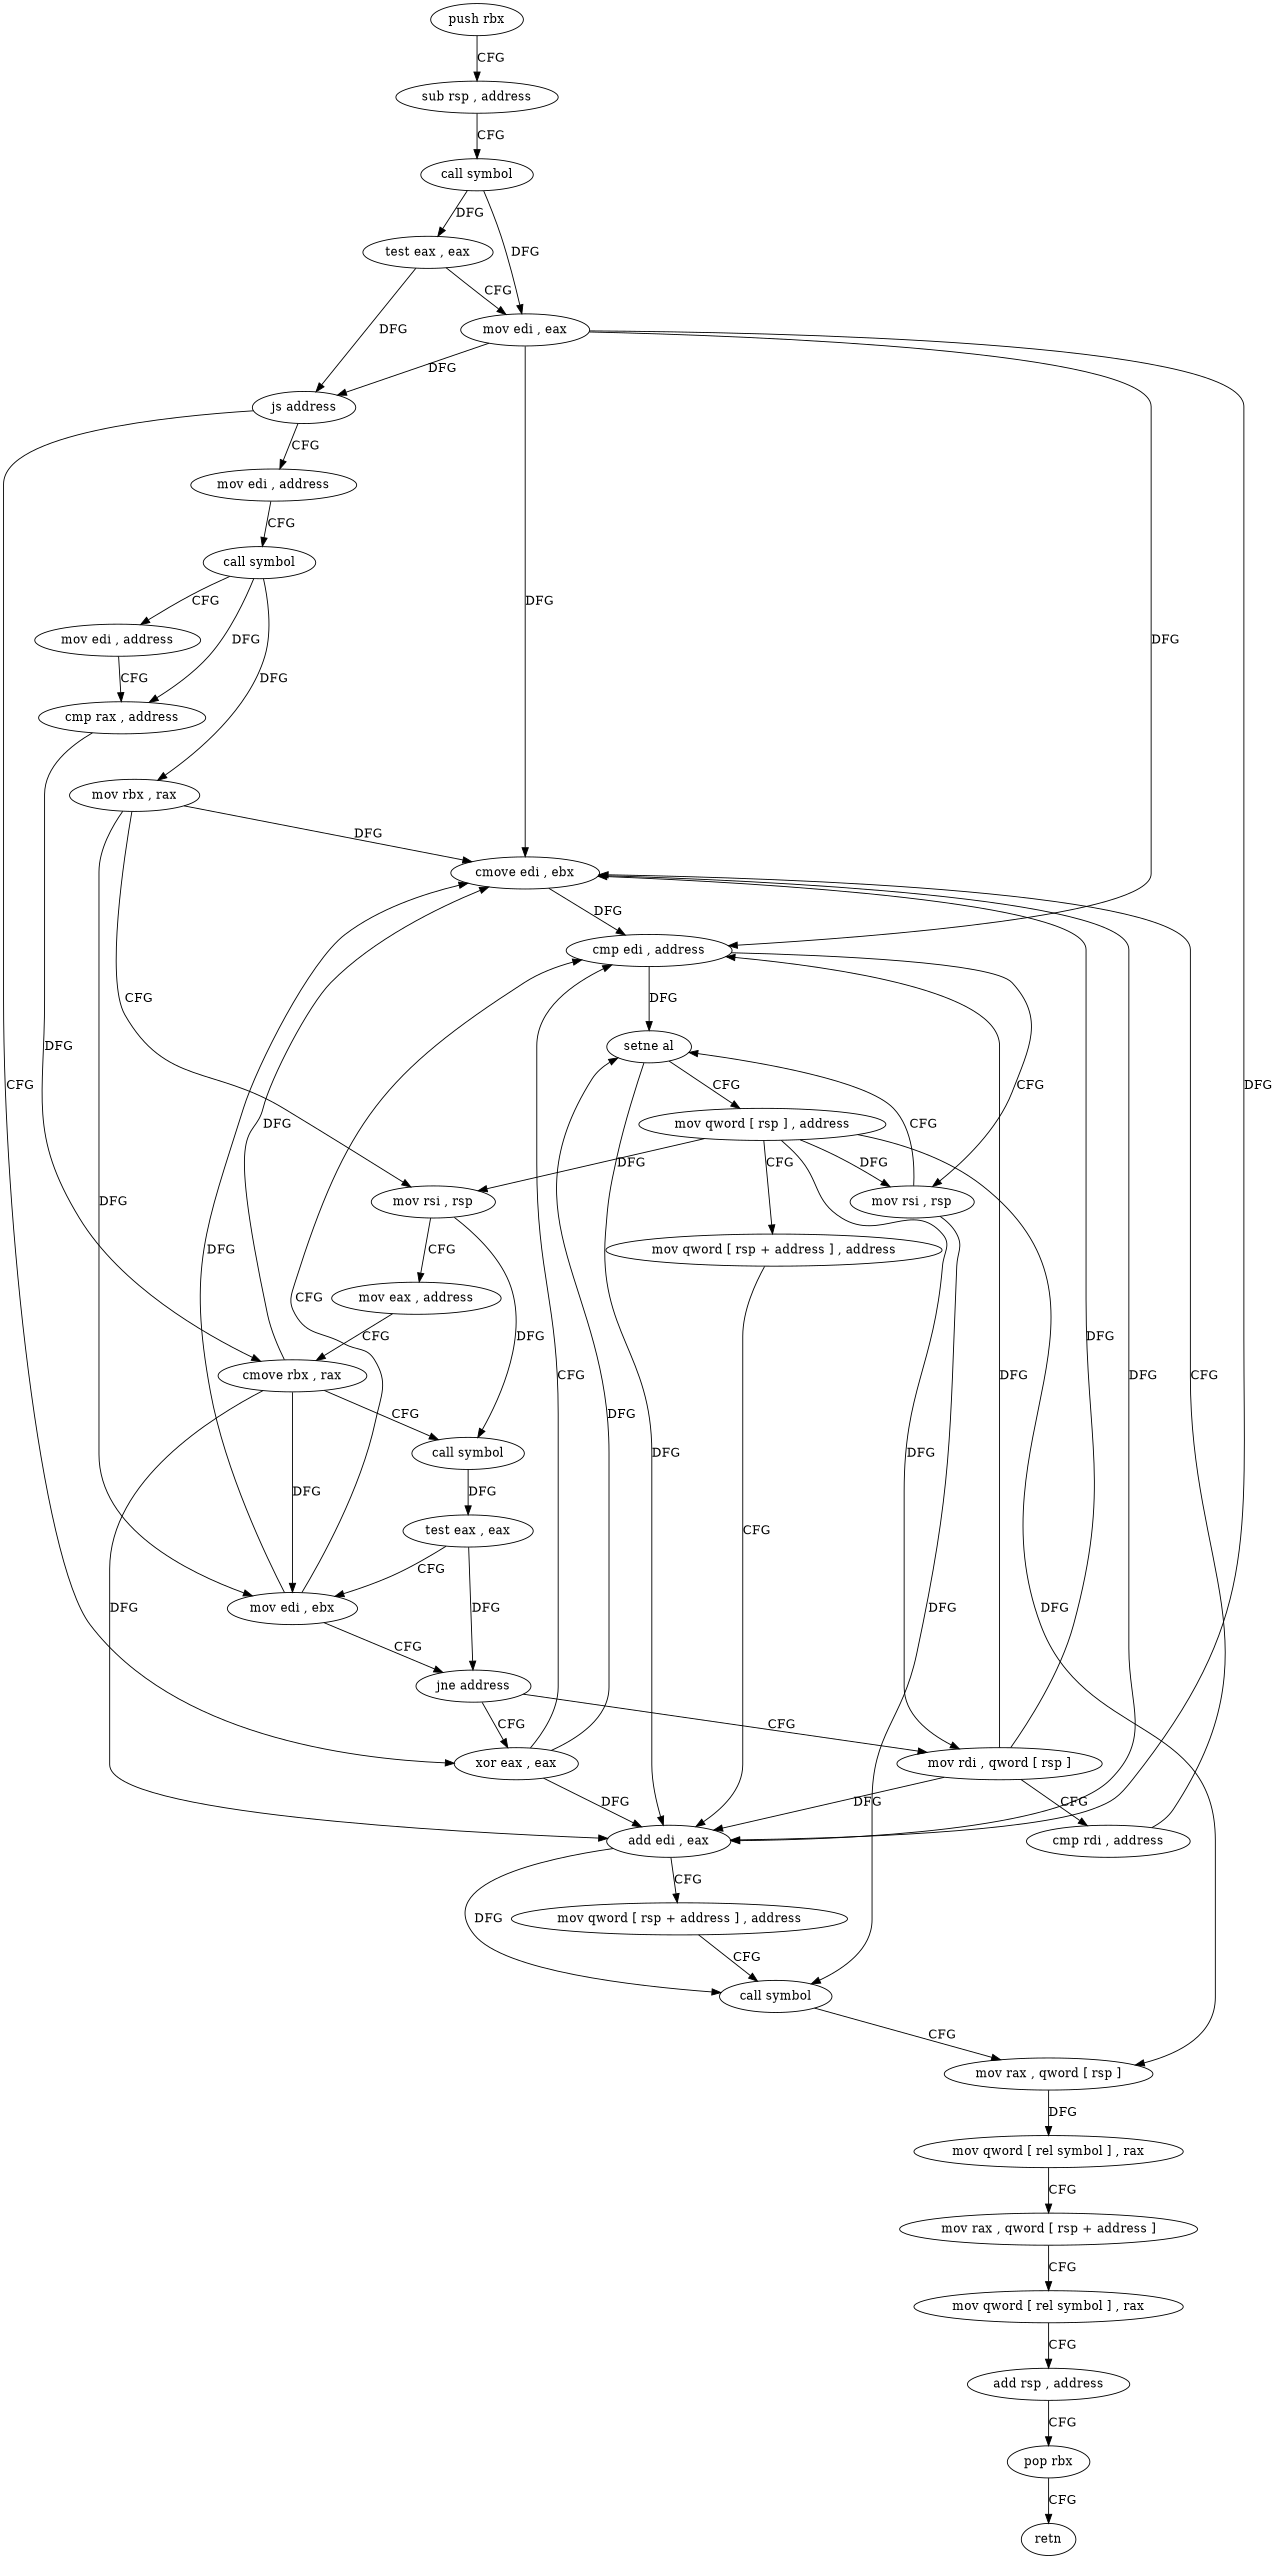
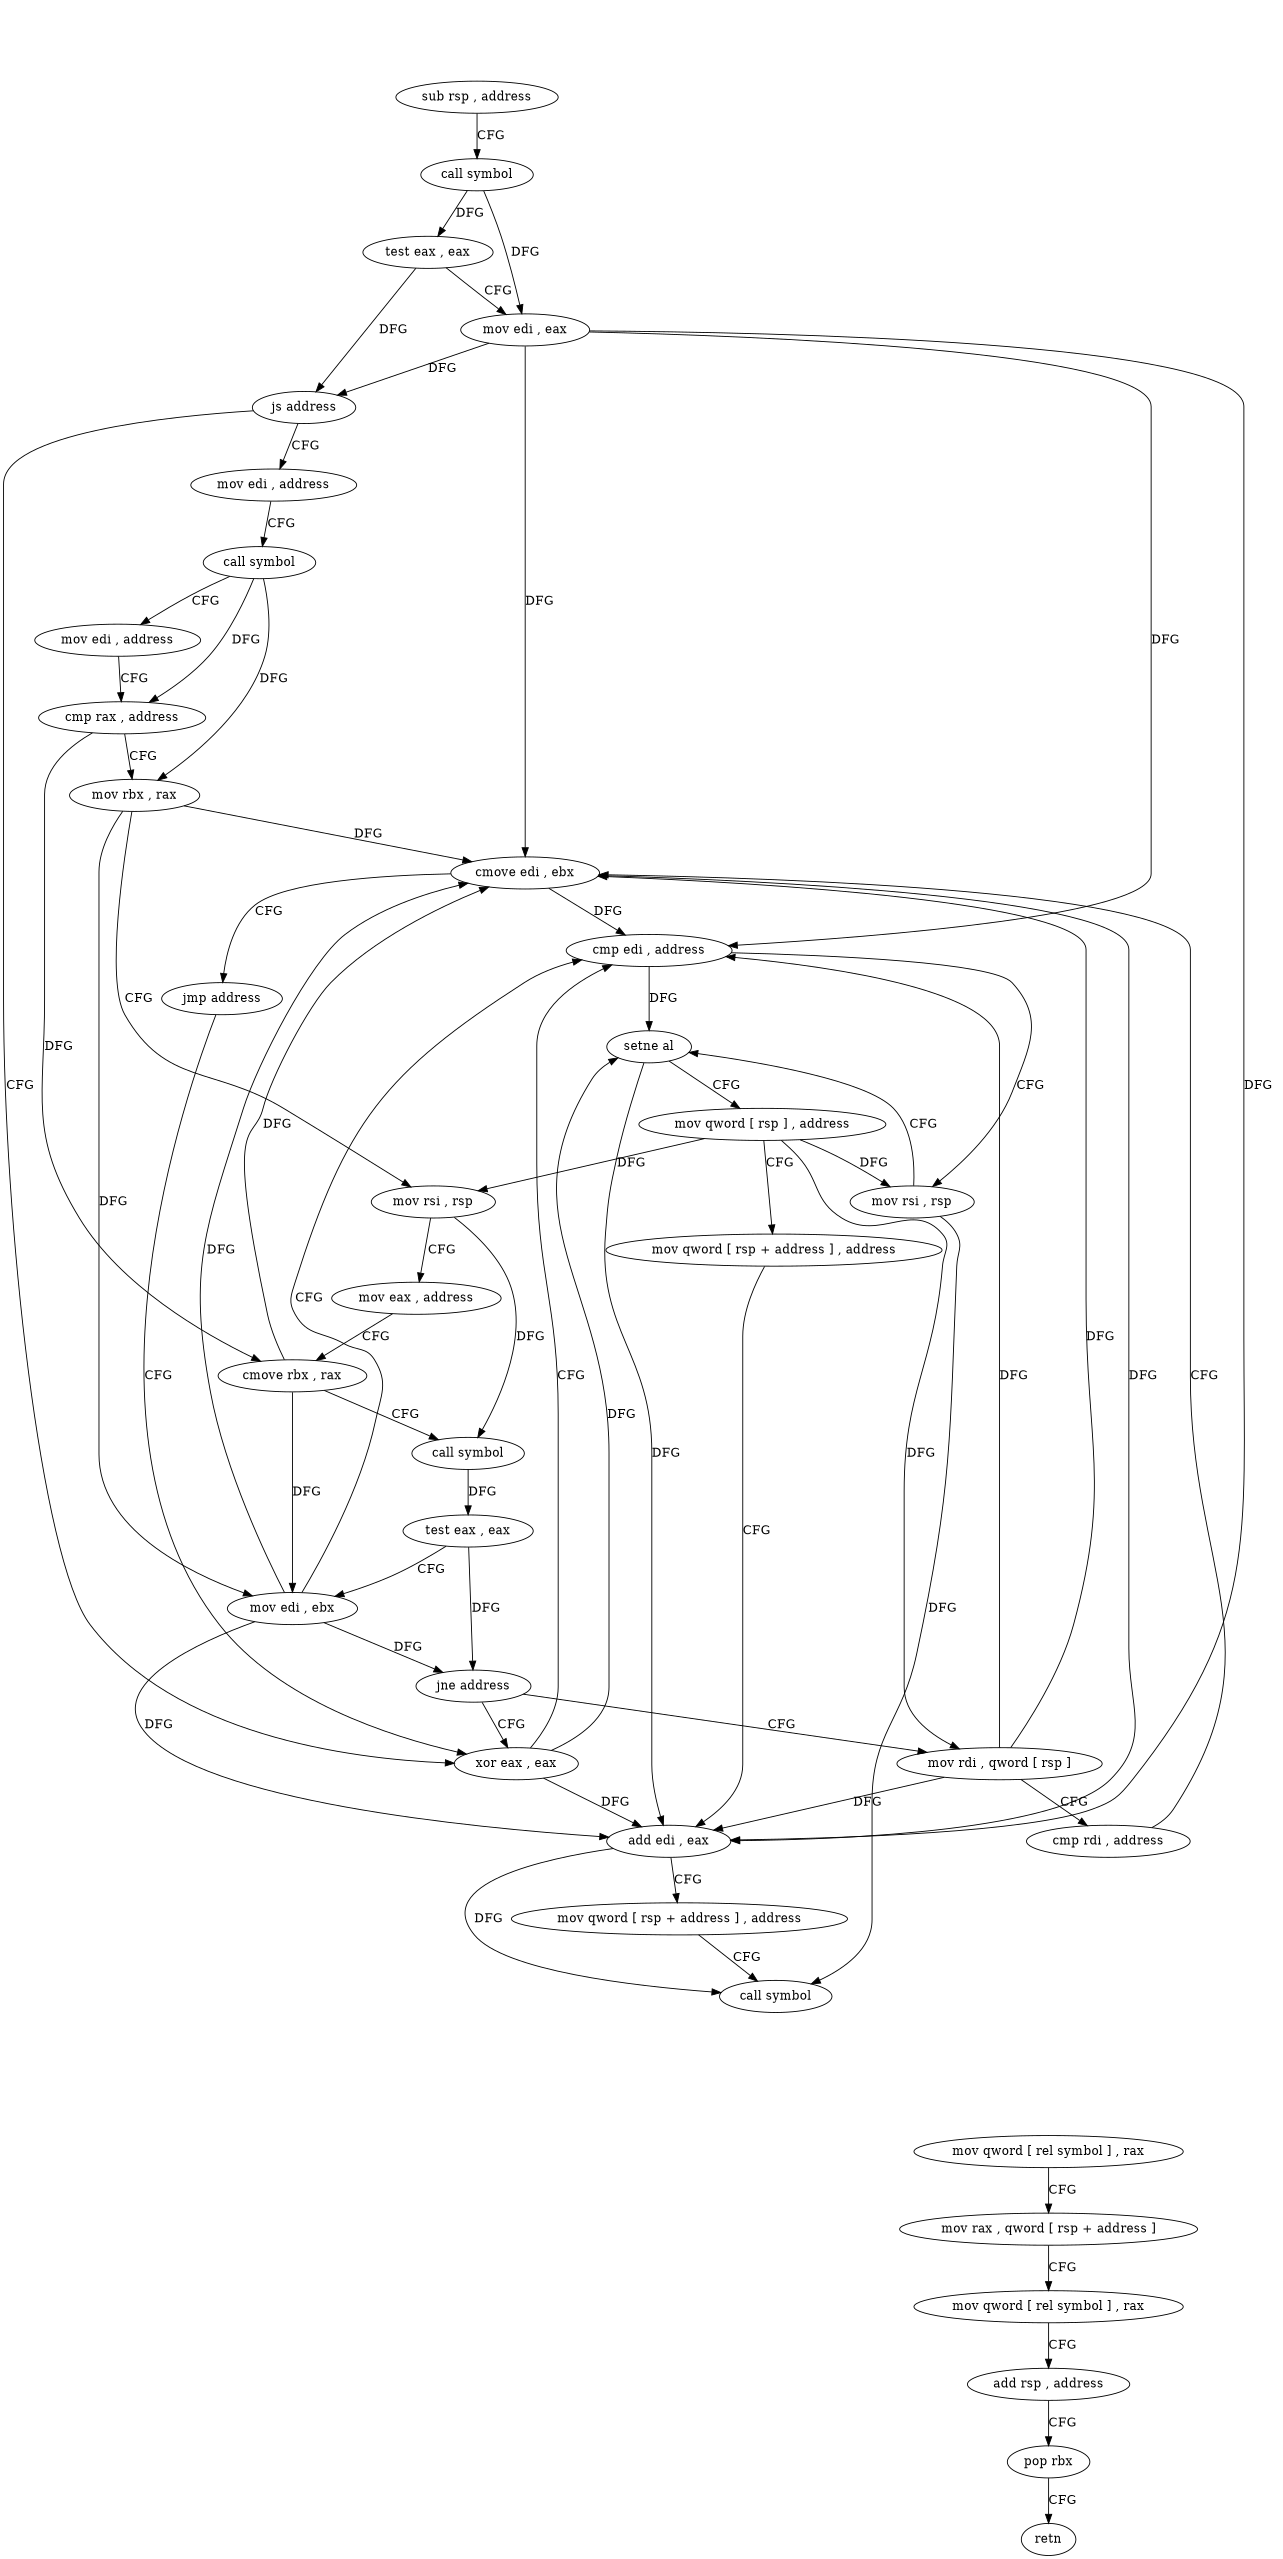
(477, 20) -> none
none -> (128, 752)
none -> (222, 999)
(408, 1647) -> (408, 1647)
(131, 1784) -> (277, 1792)
(1049, 2074) -> none
